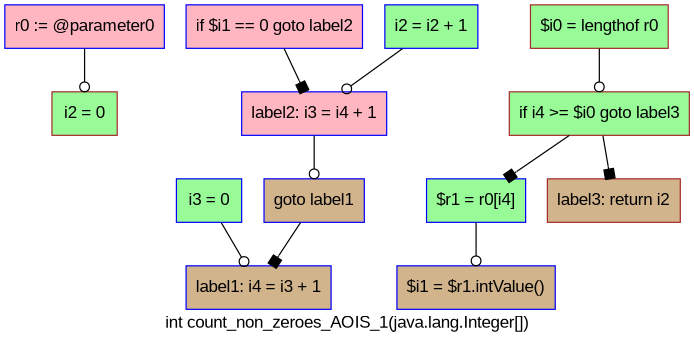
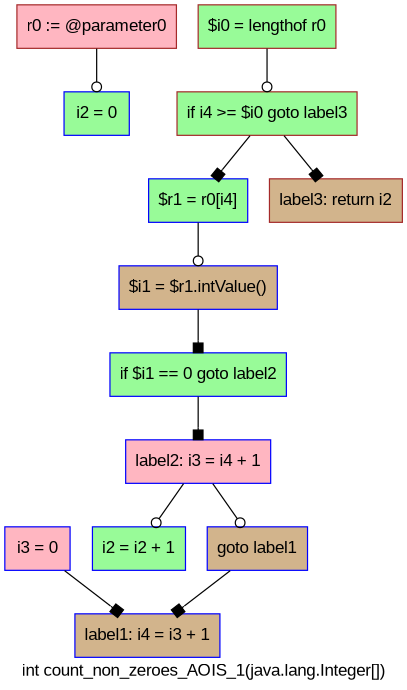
(85, 27) -> (97, 27)
(274, 27) -> (198, 375)
(377, 67) -> (171, 501)
(85, 114) -> (97, 114)
(209, 201) -> (37, 549)
(231, 240) -> (88, 588)
none -> (198, 325)
